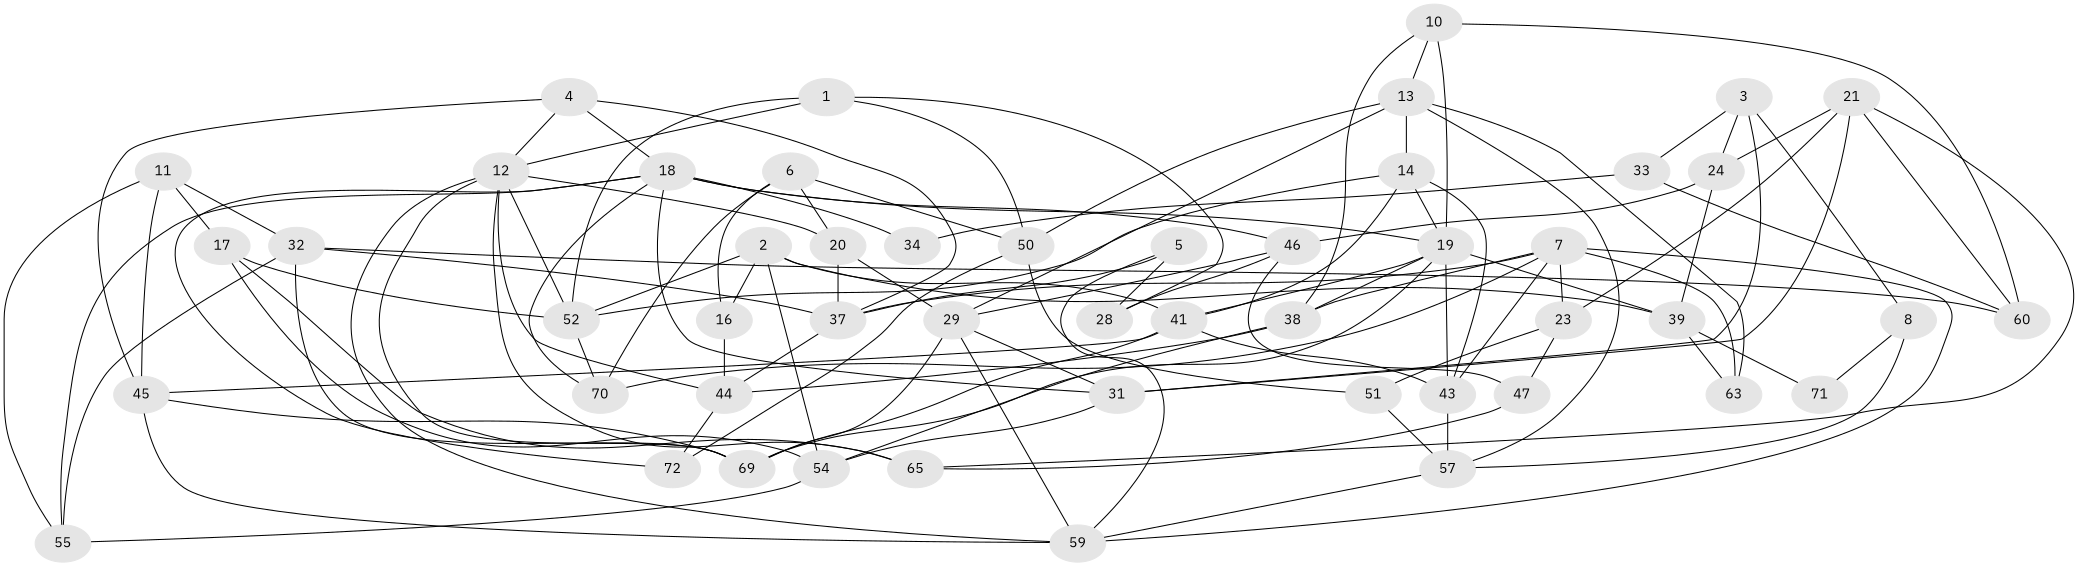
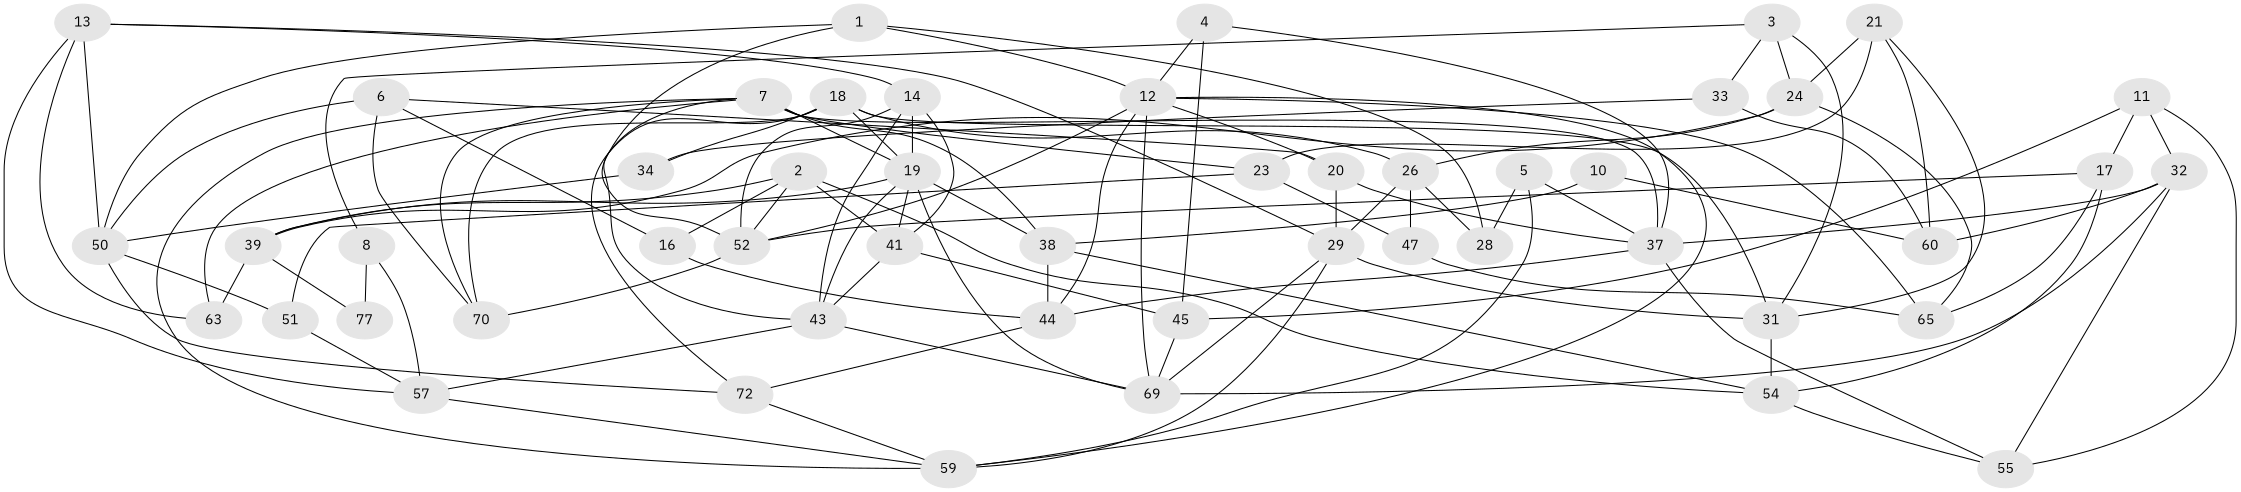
(1420, 60) -> none
(618, 134) -> none
(1447, 134) -> (833, 132)
(298, 199) -> (1812, 378)
none -> (336, 211)
(1293, 246) -> (1411, 172)
(962, 393) -> (985, 358)
(1820, 395) -> (365, 320)
(1678, 430) -> (1946, 193)
(572, 533) -> (847, 432)
